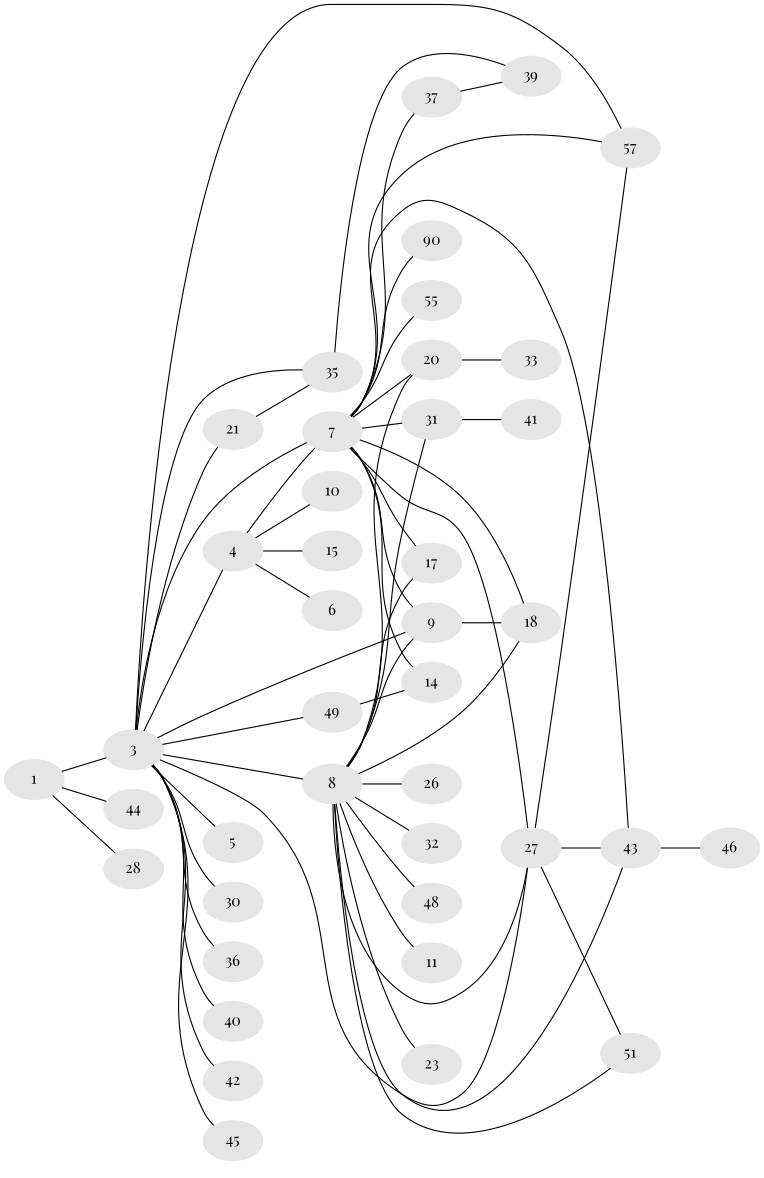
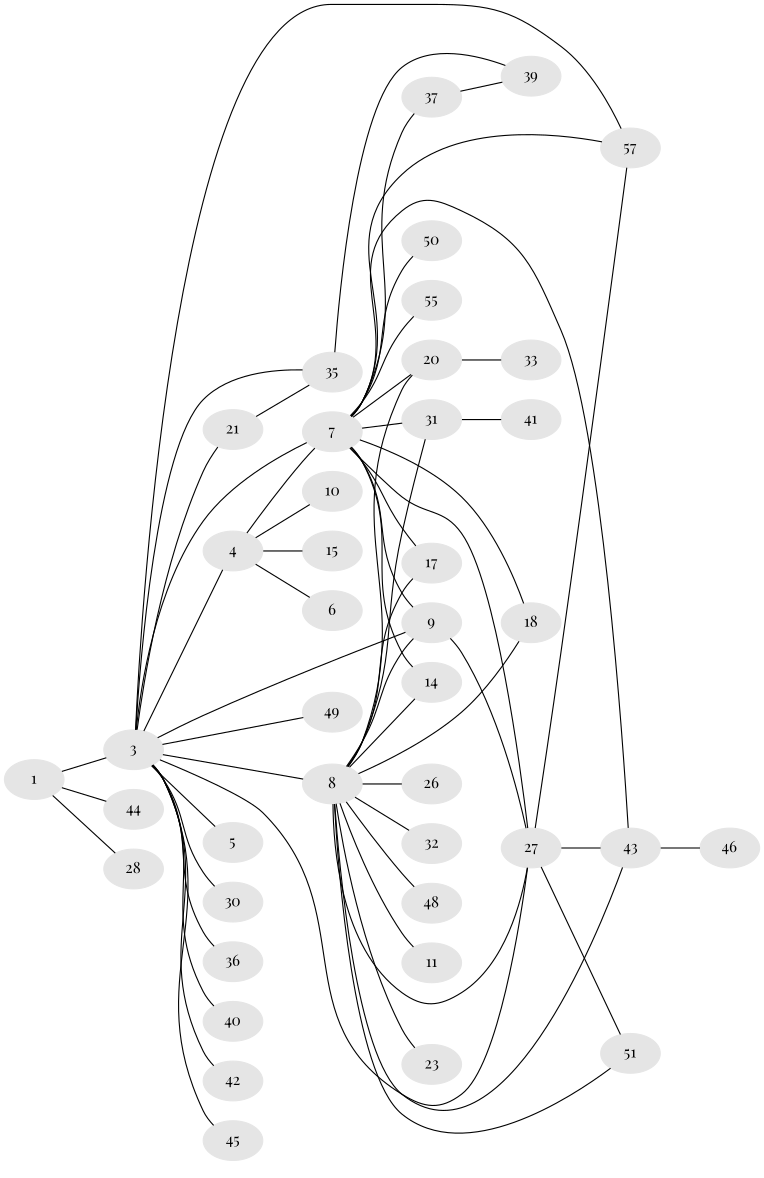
(432, 241) -> (432, 241)
(482, 623) -> (497, 729)
(389, 695) -> (382, 733)
